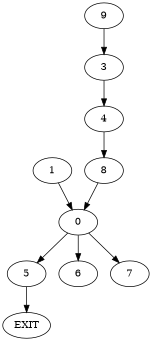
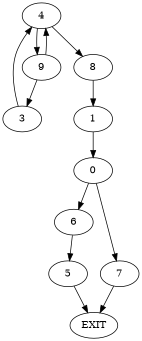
none -> (37, 38)
none -> (46, 45)
(93, 193) -> (93, 90)
(55, 245) -> (71, 244)
none -> (109, 296)
